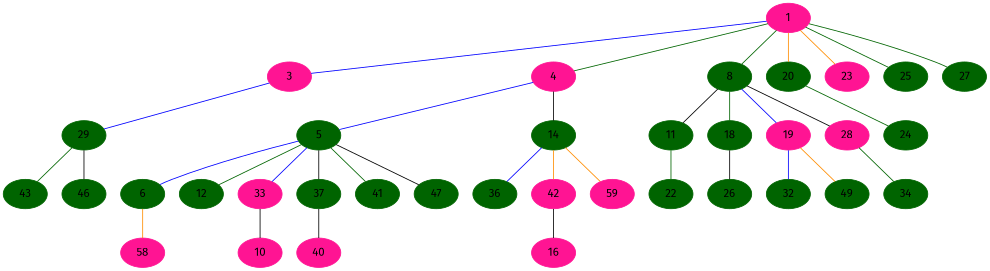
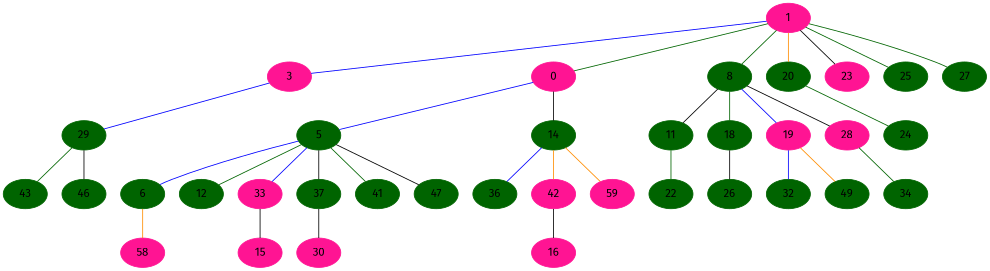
(818, 47) -> (818, 47)
(554, 77) -> (554, 77)
(260, 253) -> (260, 253)
(319, 253) -> (319, 253)
